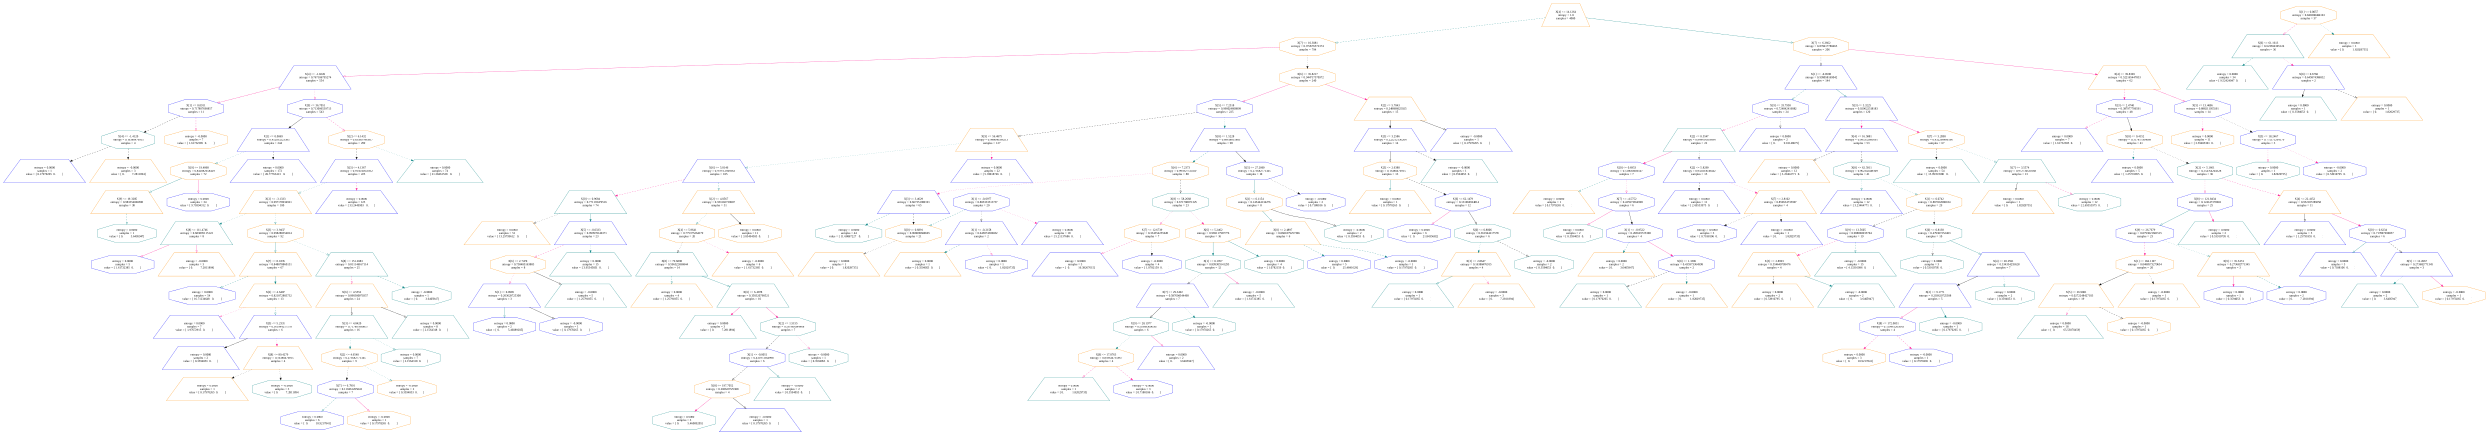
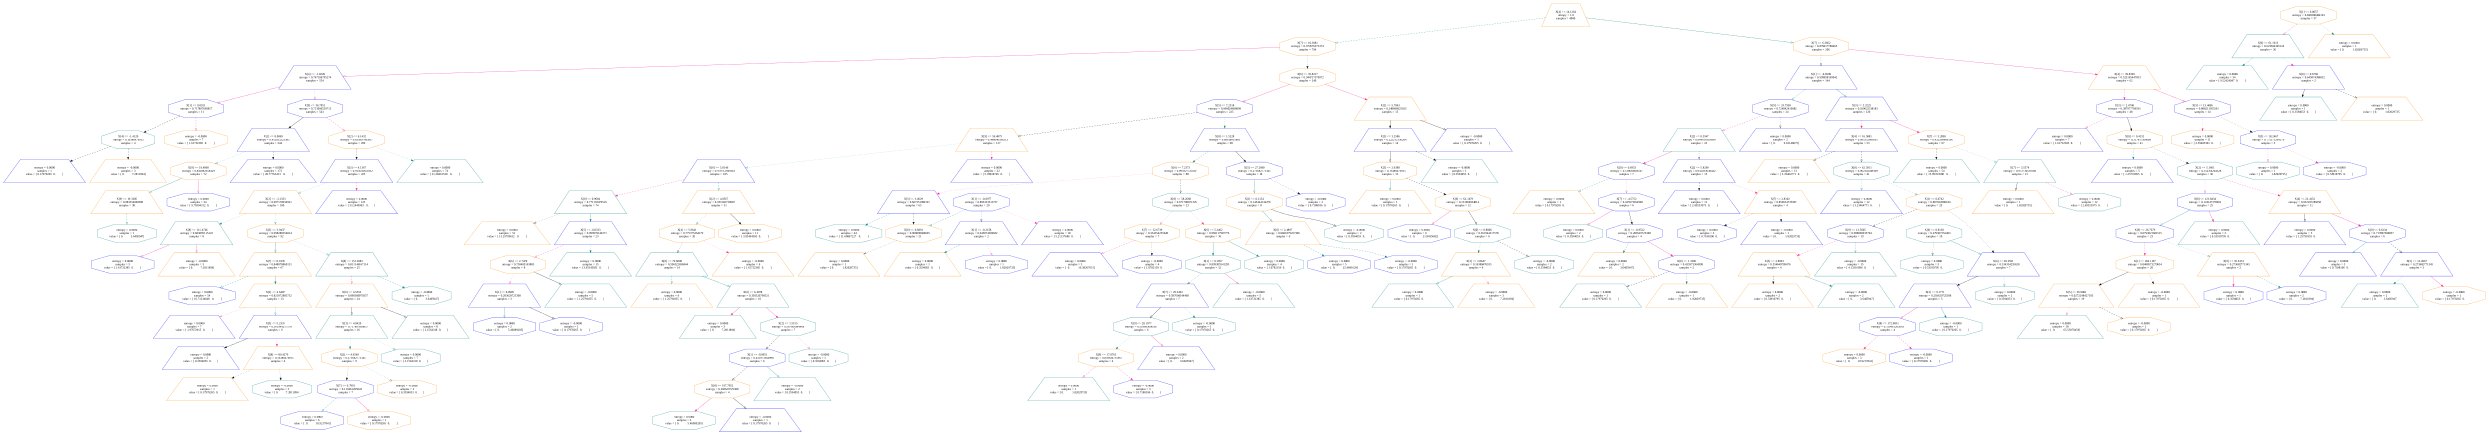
(1463, 202) -> (1463, 202)
(1934, 217) -> (1972, 229)
